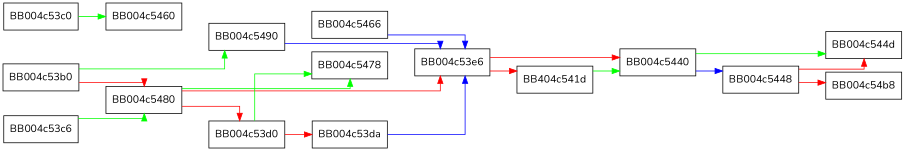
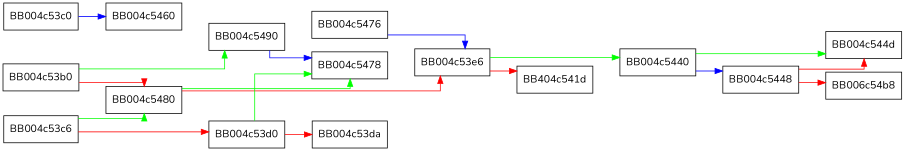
(88, 17) -> (88, 17)
(350, 25) -> (350, 25)
(363, 44) -> (283, 58)
(551, 57) -> (551, 57)
(603, 71) -> none
(864, 86) -> (864, 86)
(214, 106) -> (140, 132)
(452, 134) -> none
